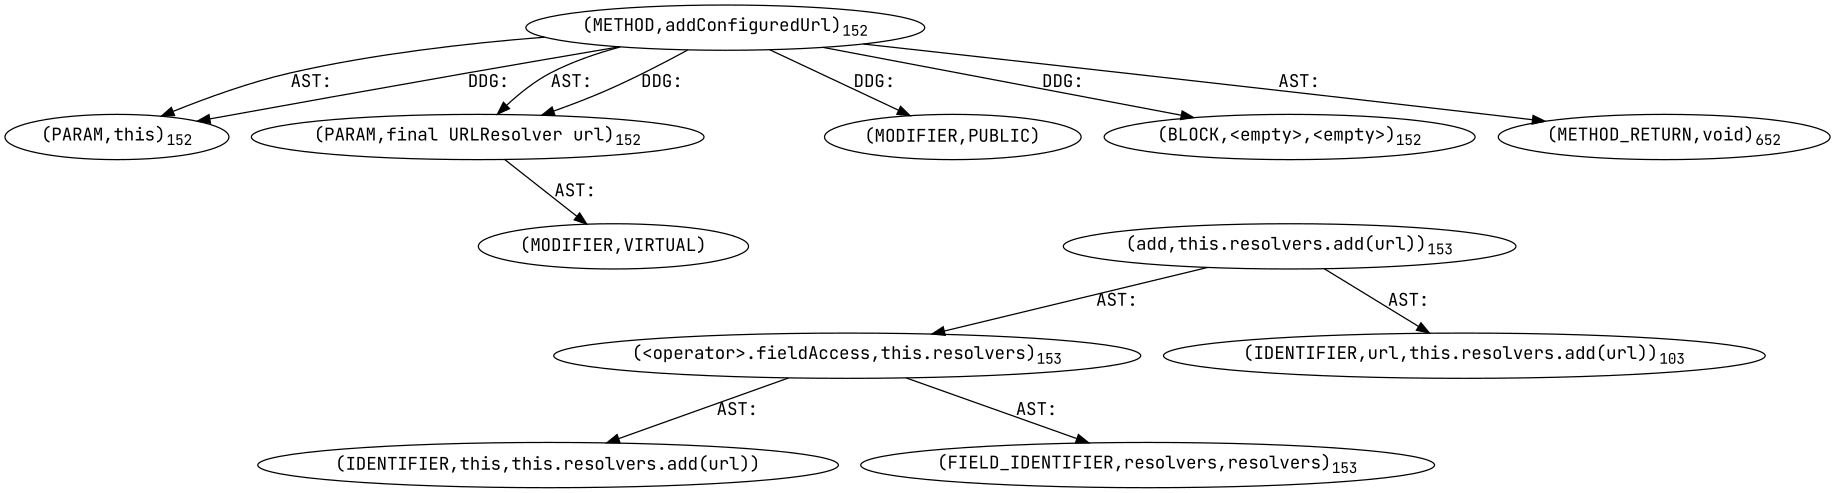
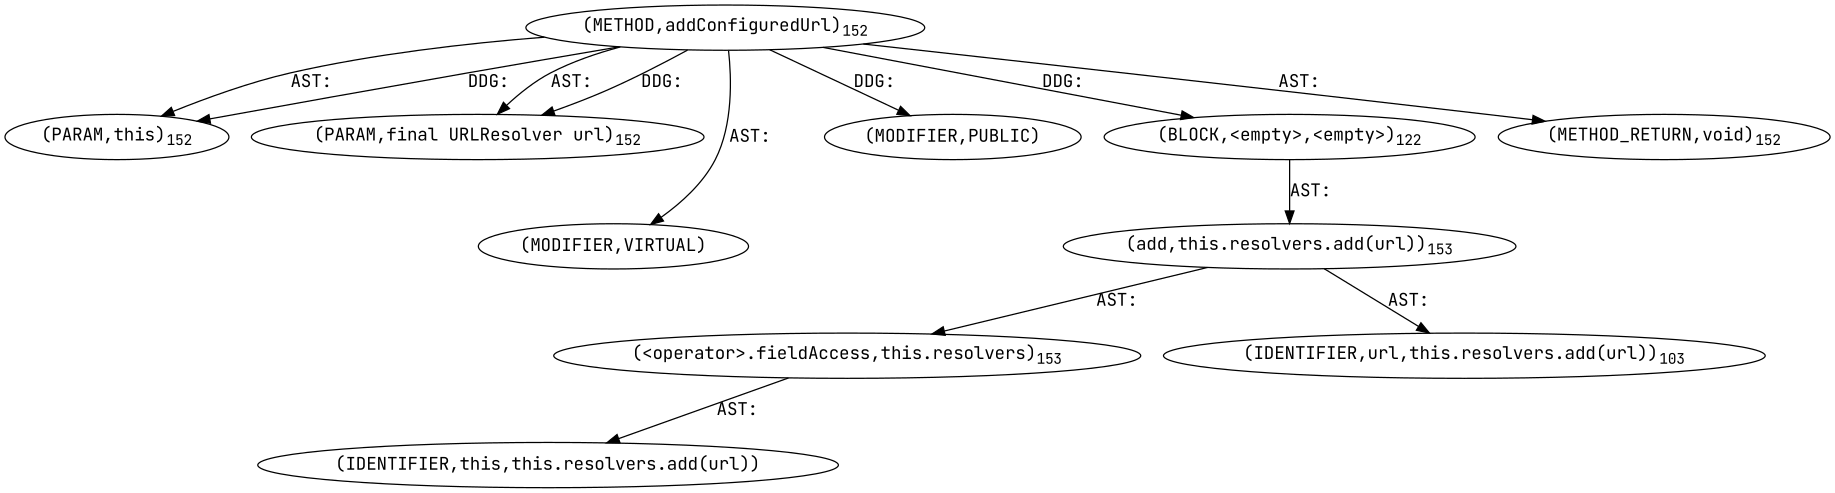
(1409, 135) -> (1409, 135)
(1769, 135) -> (1769, 135)
none -> (1290, 185)
(541, 188) -> (721, 145)
(1148, 465) -> none
